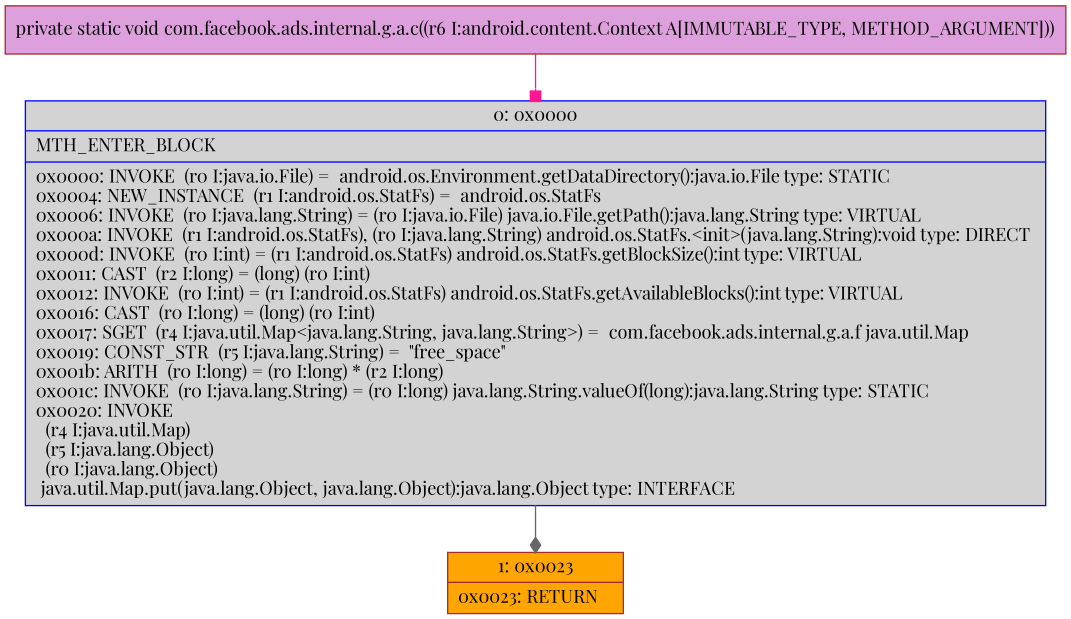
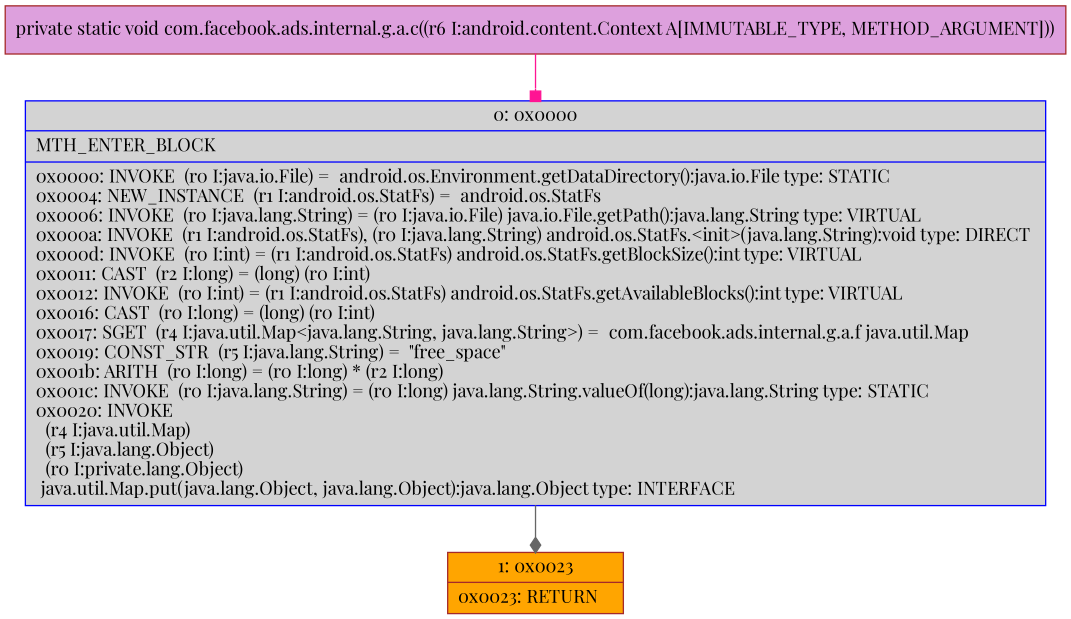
(127, 470) -> (140, 470)
